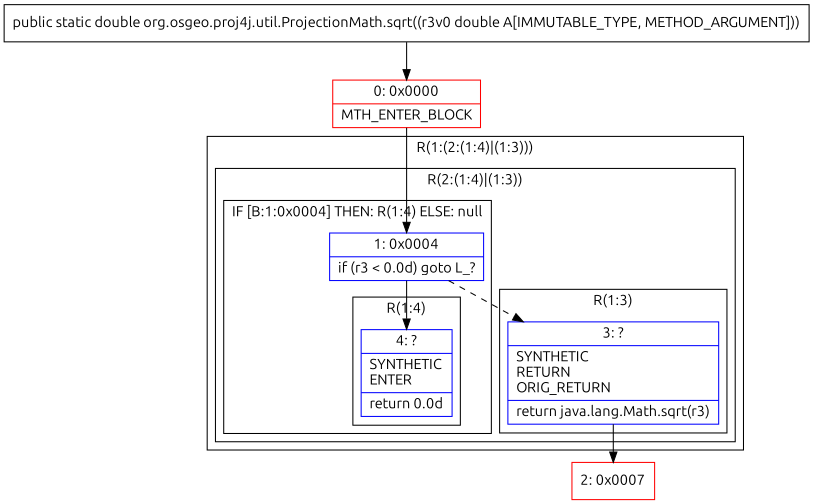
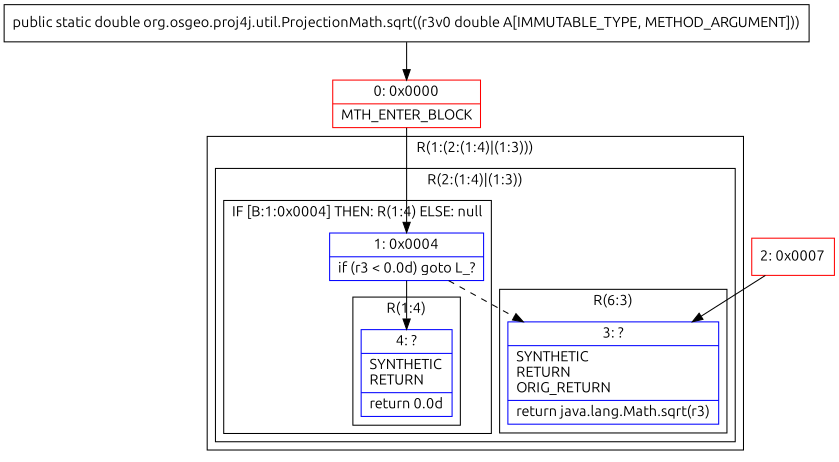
(613, 301) -> (613, 301)
(391, 380) -> (397, 380)
(613, 438) -> (720, 304)
